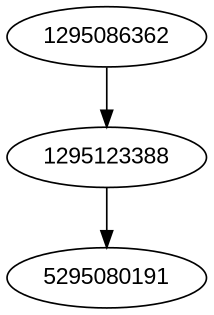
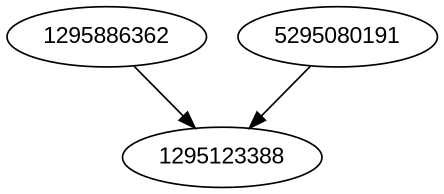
(107, 37) -> (107, 37)
(107, 209) -> (286, 91)
